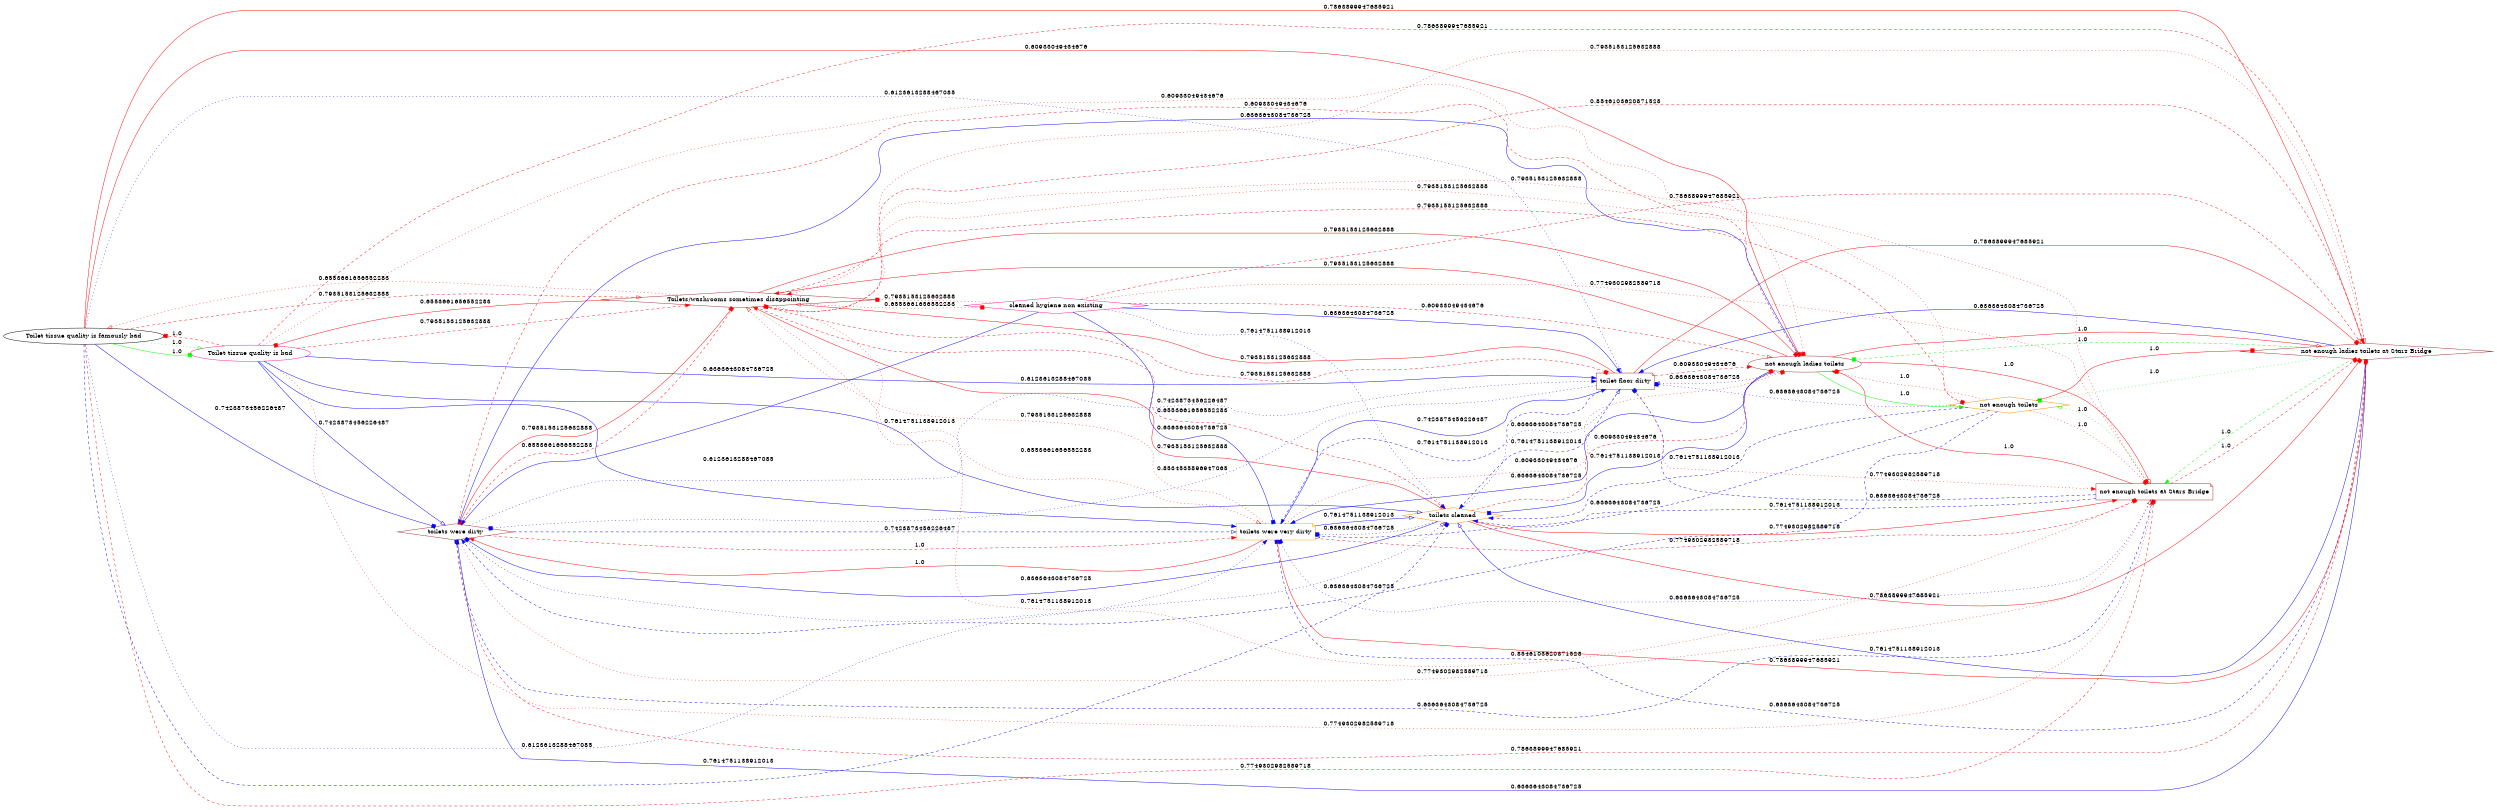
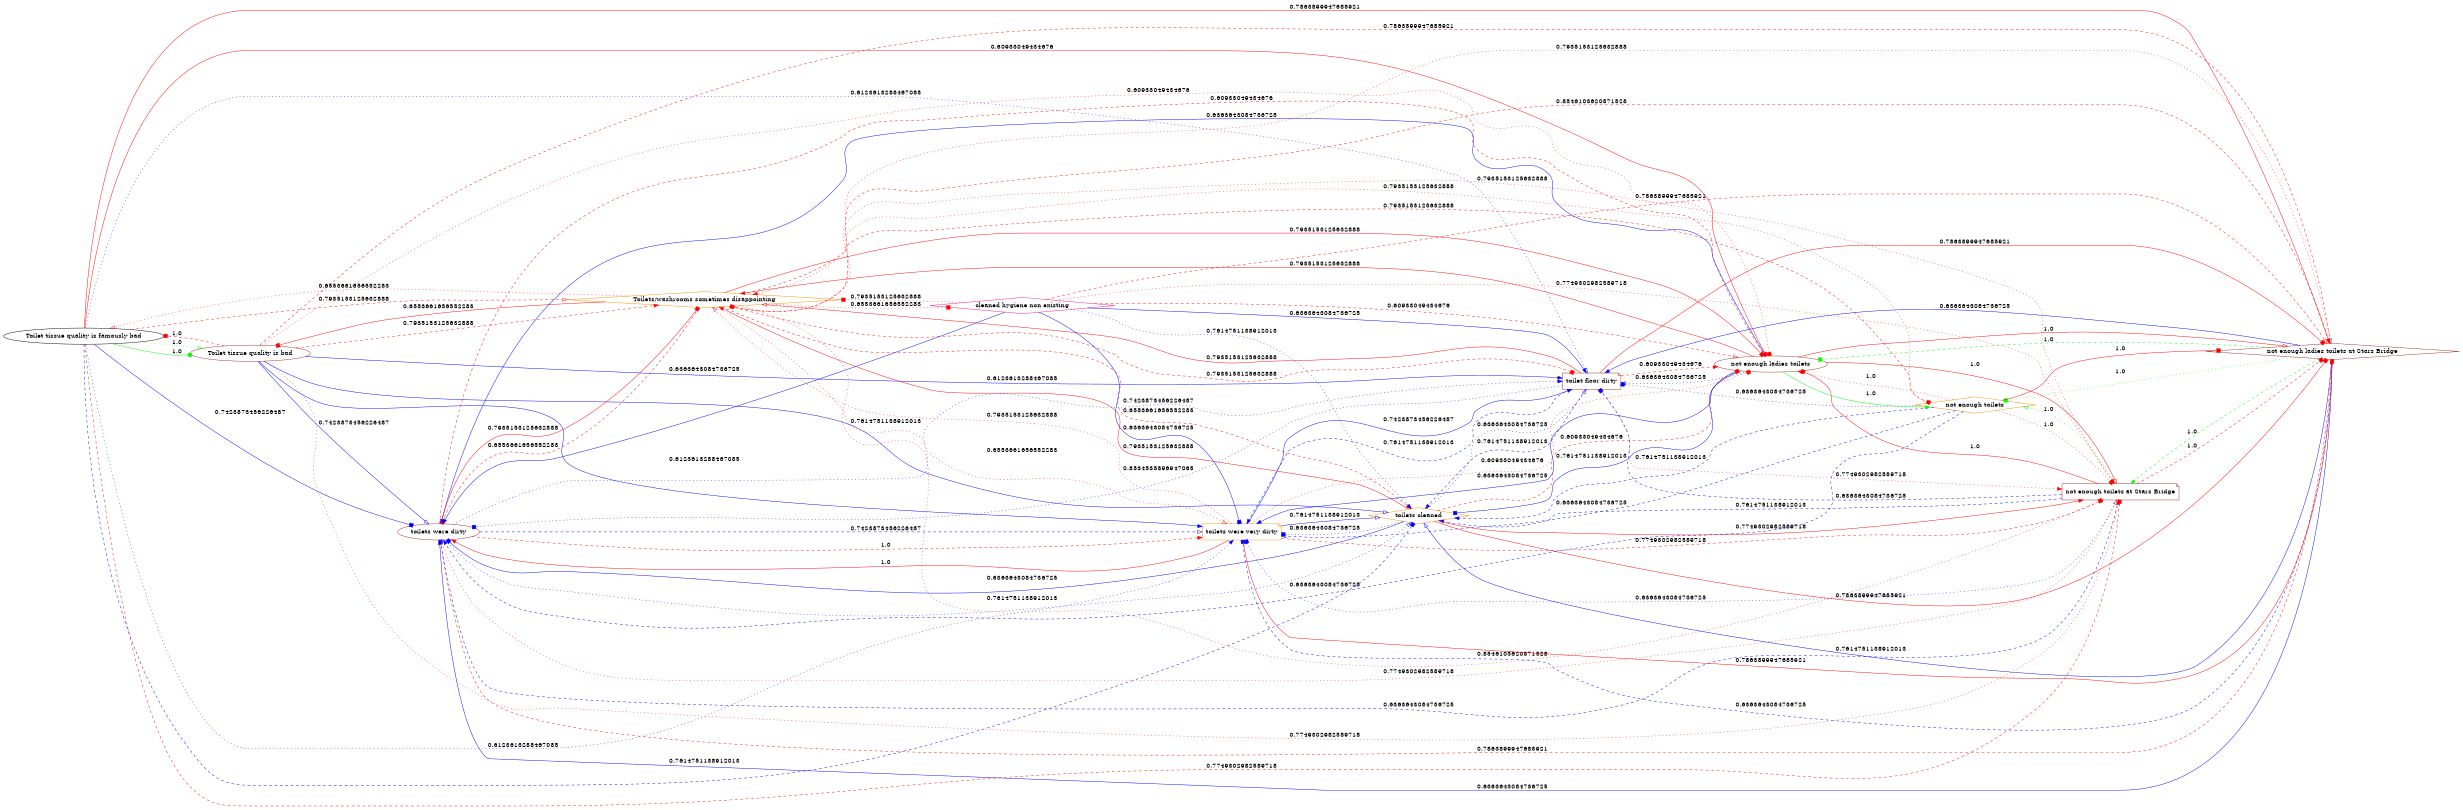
(738, 300) -> (705, 300)
(250, 353) -> (250, 353)
(456, 532) -> (439, 532)
